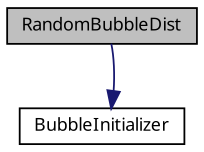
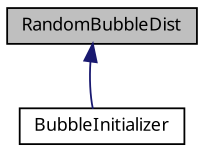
(114, 67) -> (90, 85)
